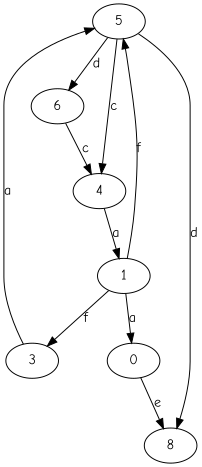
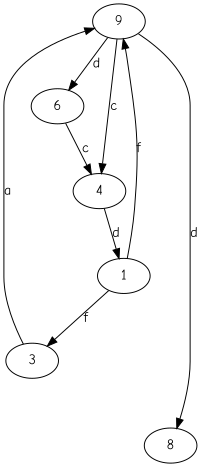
(119, 21) -> (119, 21)
(116, 234) -> (116, 234)
(134, 361) -> none
